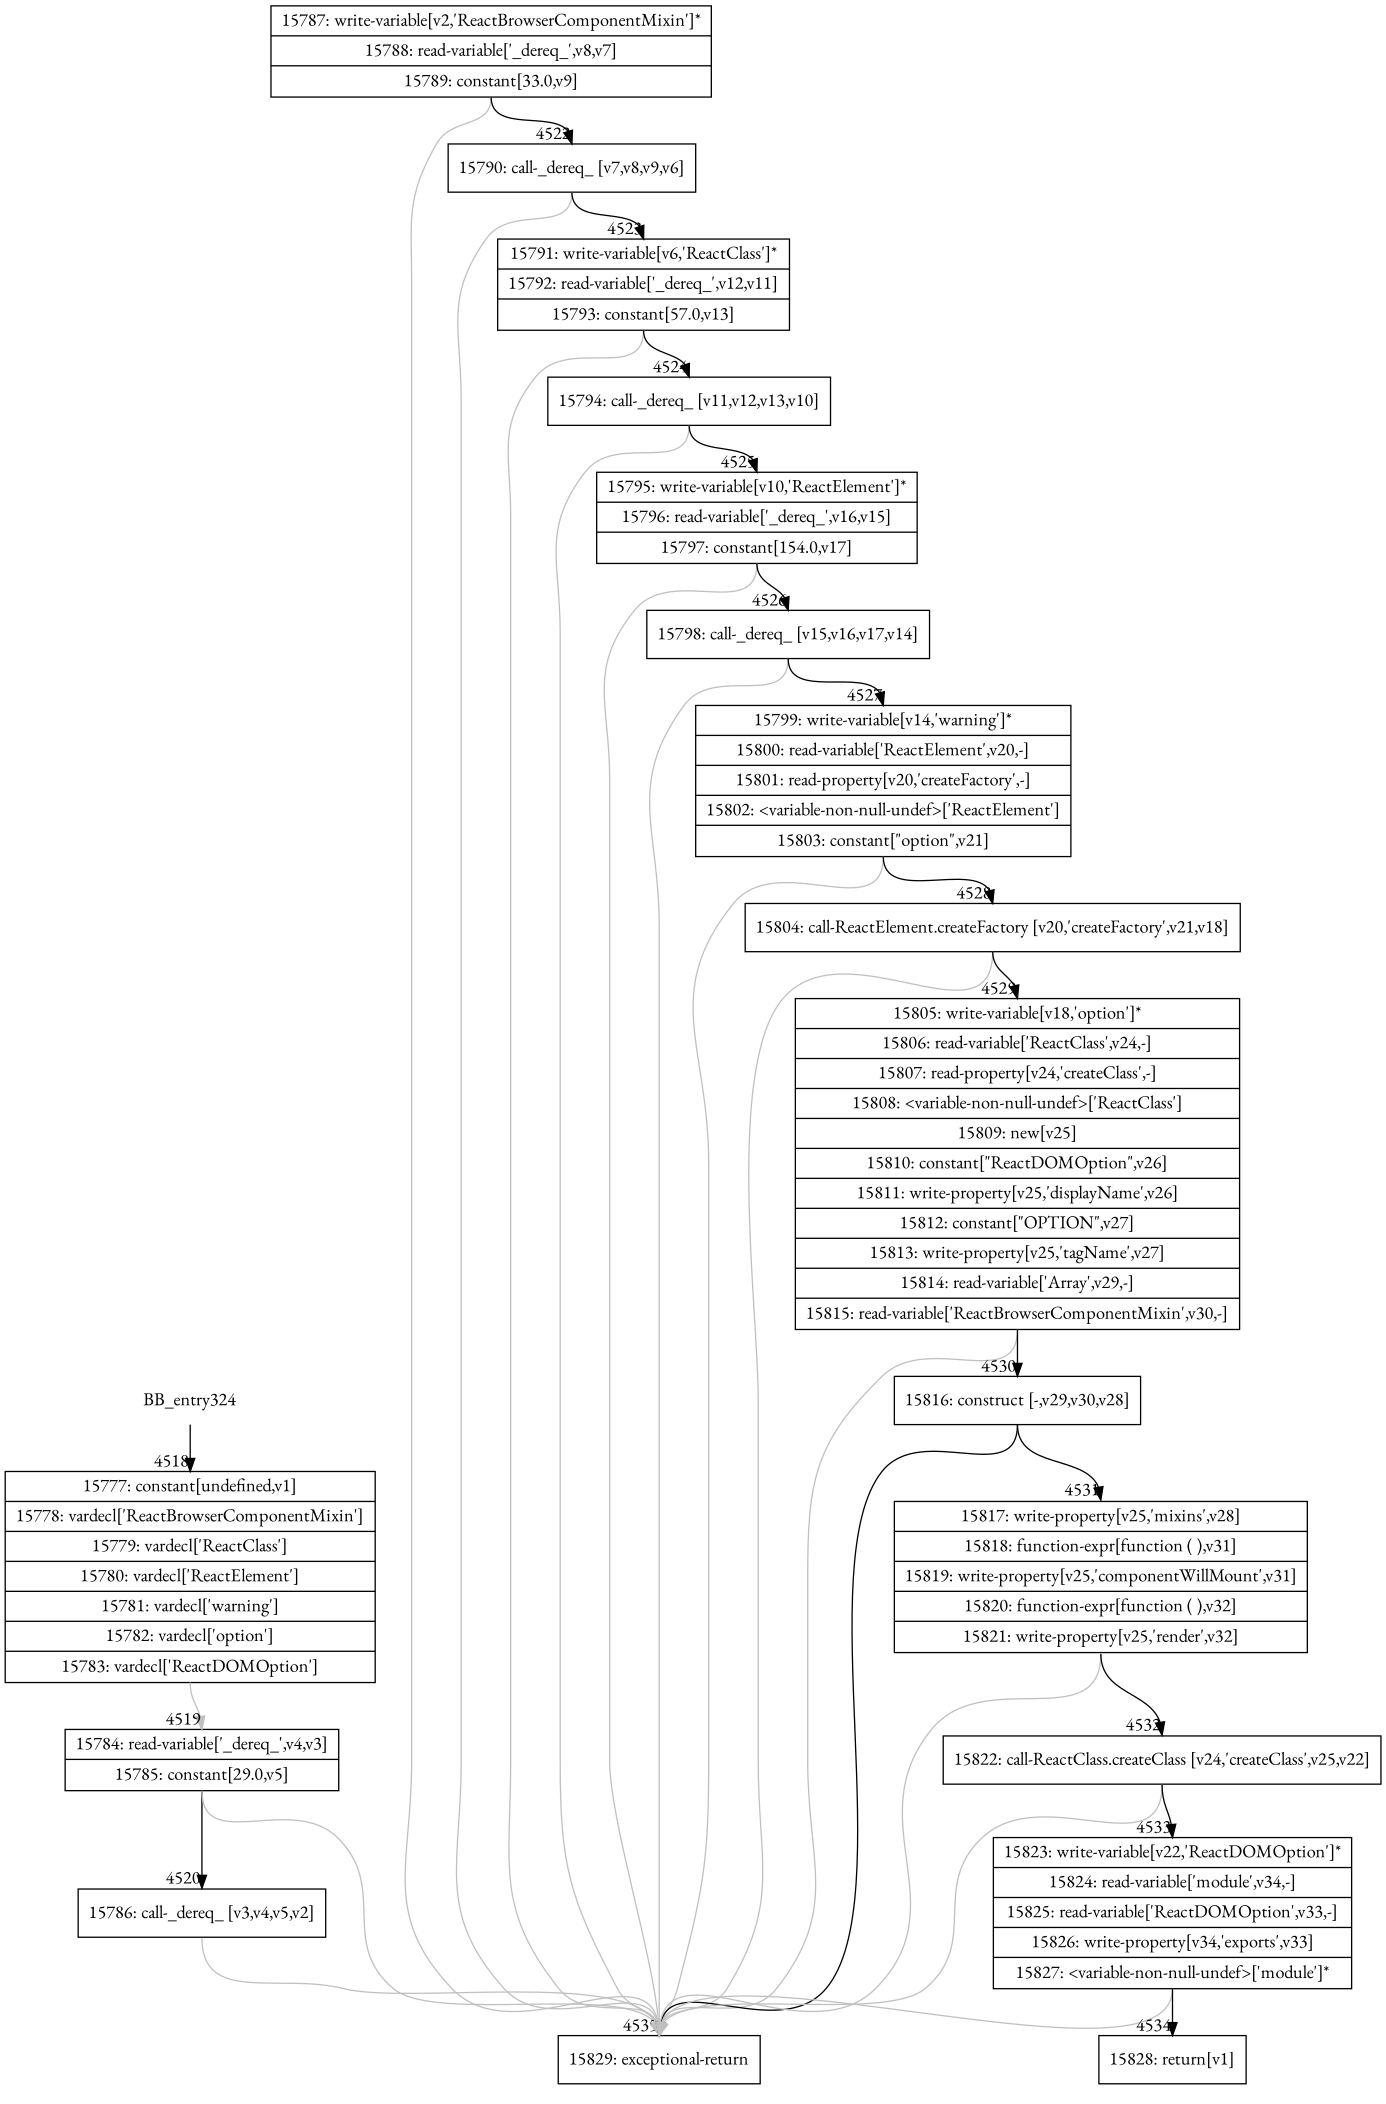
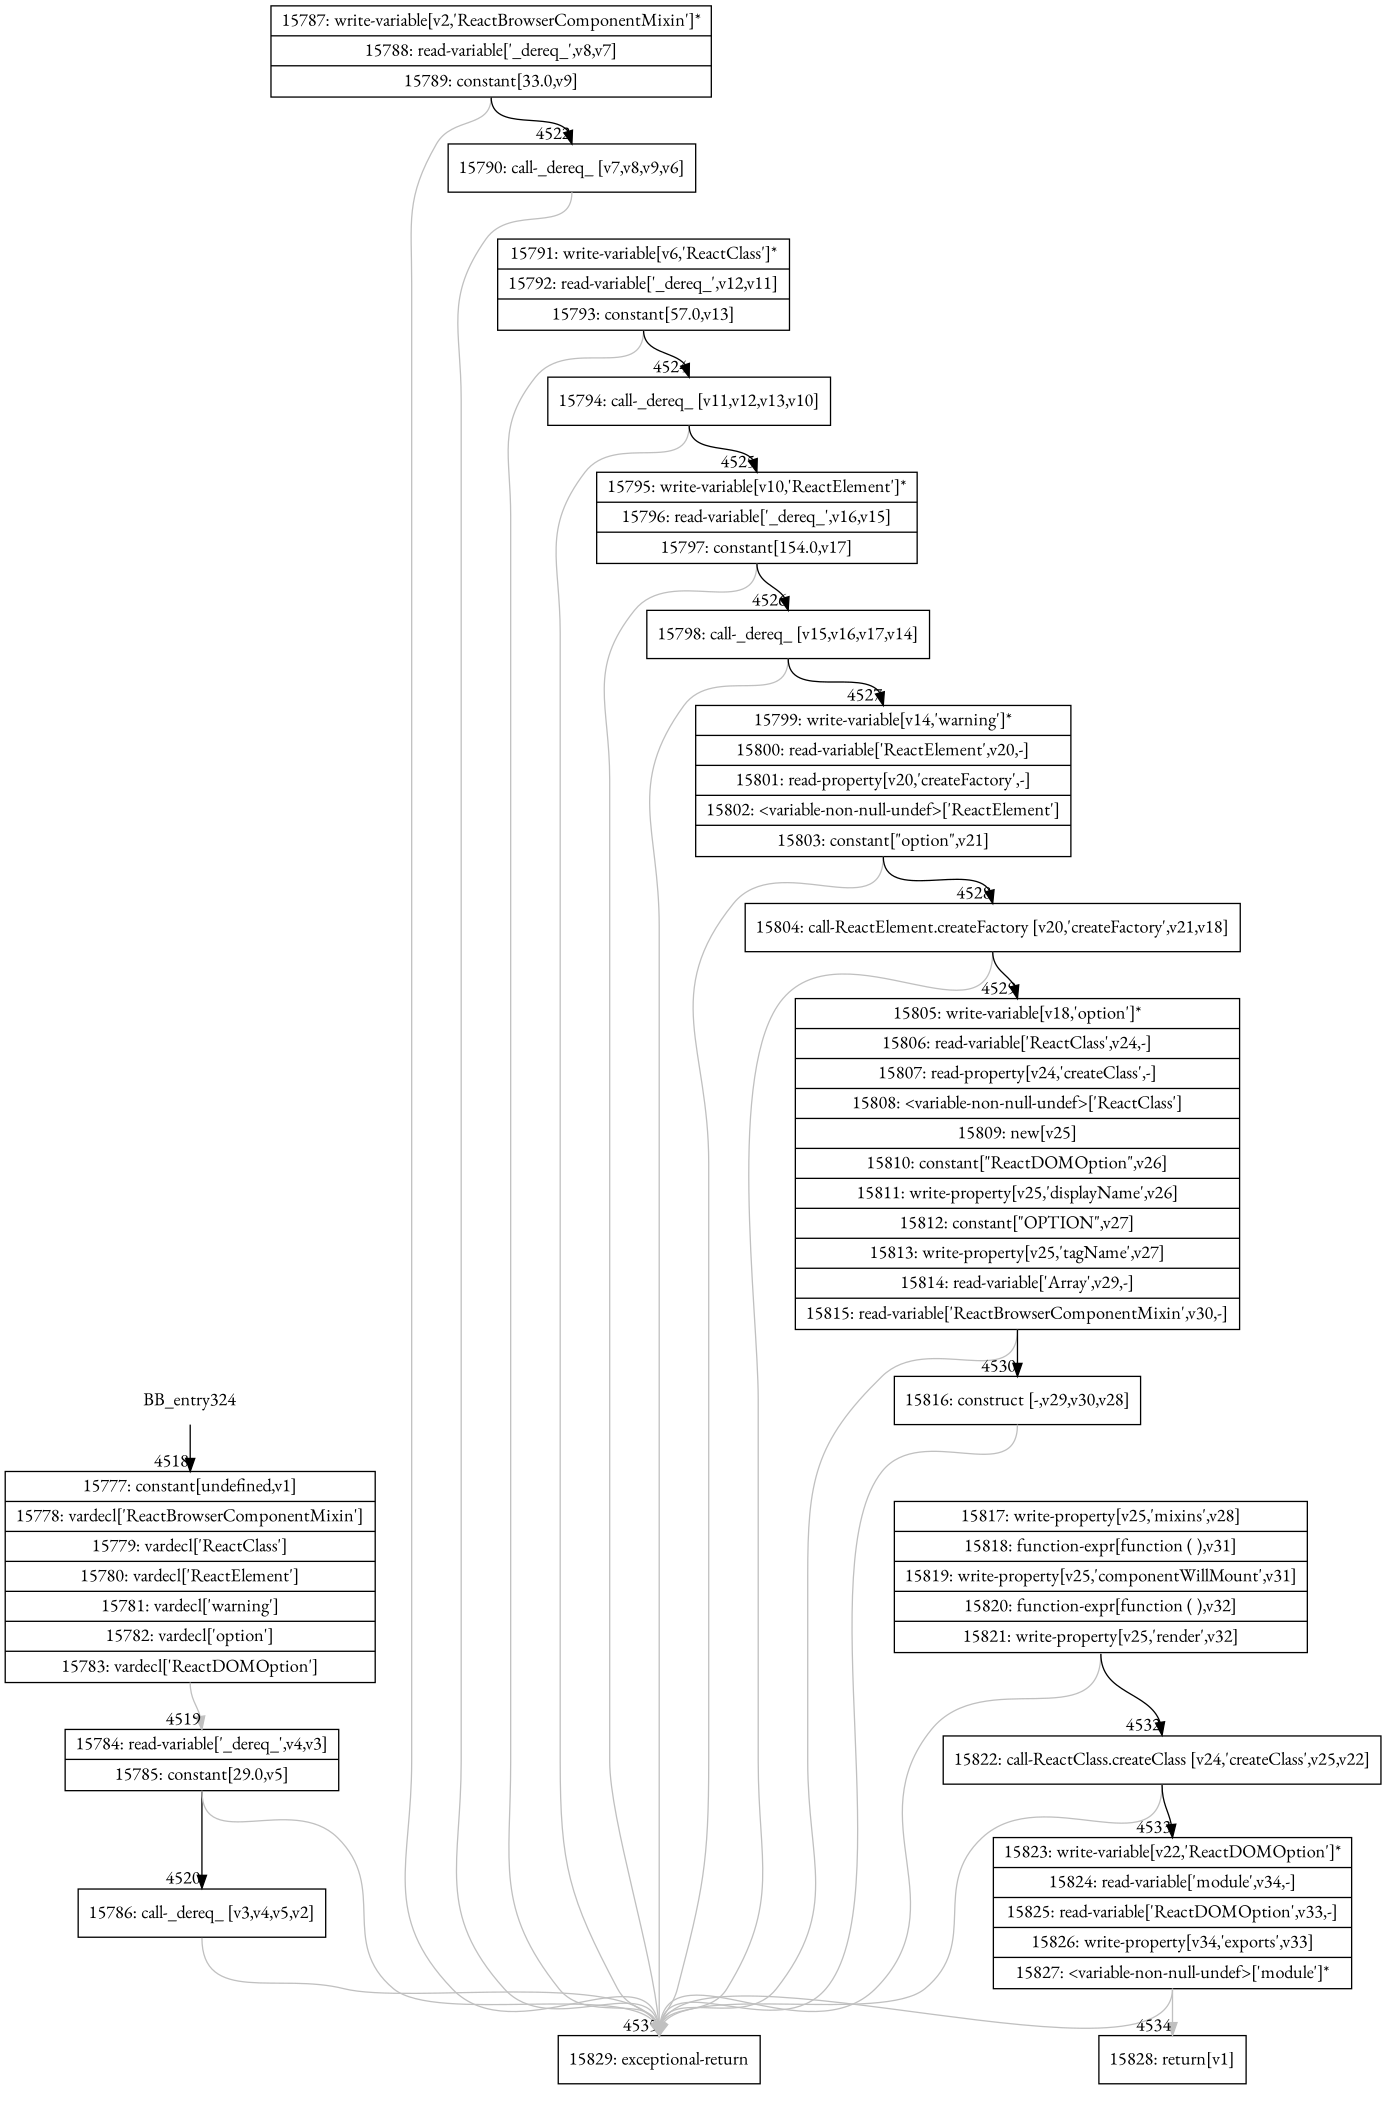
(601, 215) -> none
(1053, 1460) -> none
(855, 1741) -> (855, 1741)
(1172, 2005) -> (1172, 2005)
